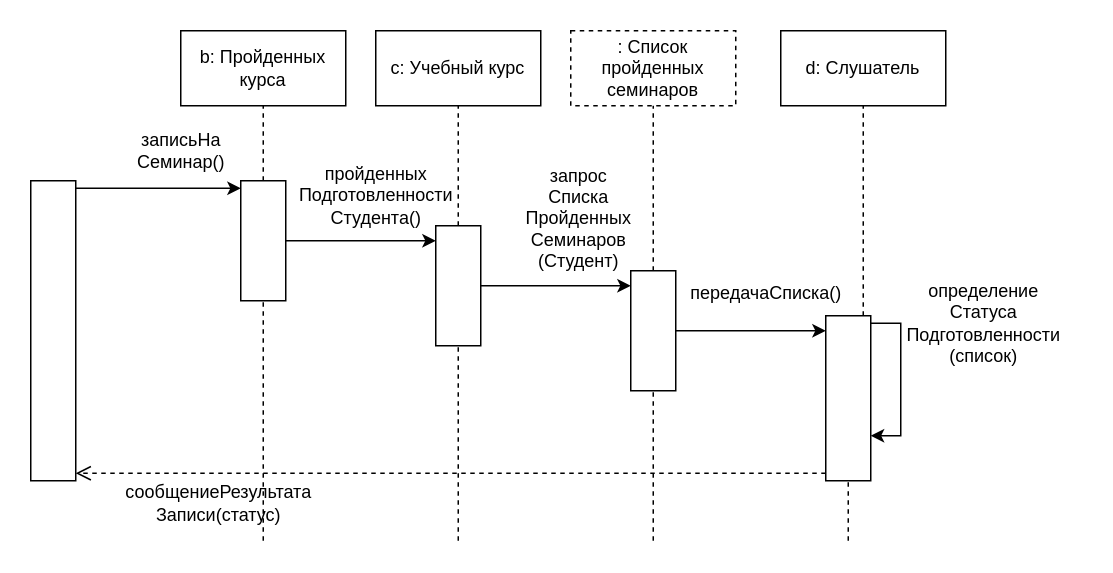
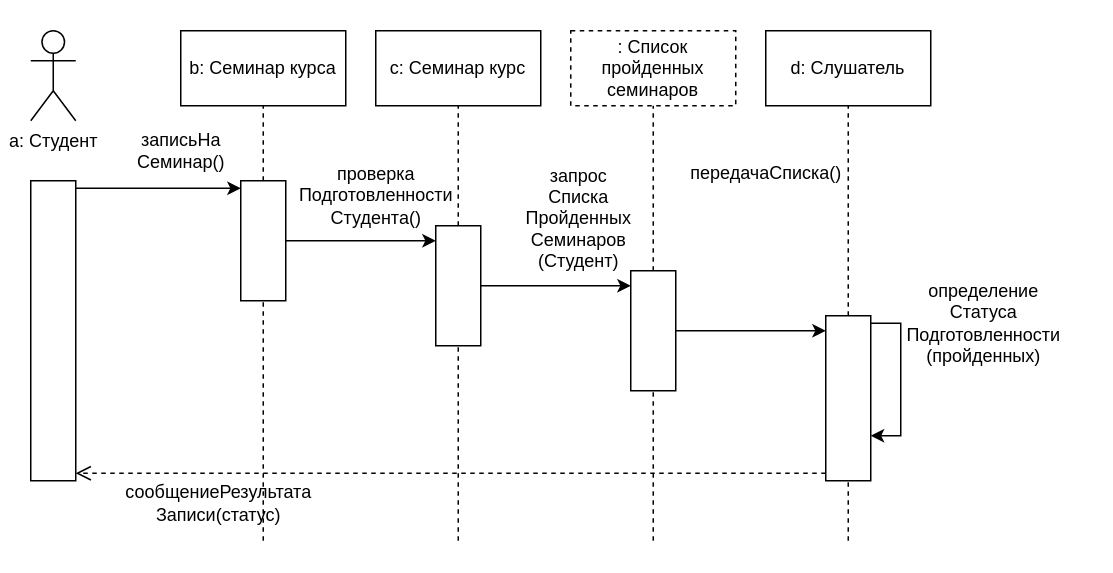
(263, 68) -> (263, 68)
(458, 68) -> (458, 68)
(863, 68) -> (848, 68)
none -> (53, 76)
(377, 196) -> (377, 196)
(766, 293) -> (766, 173)
(984, 323) -> (984, 323)
